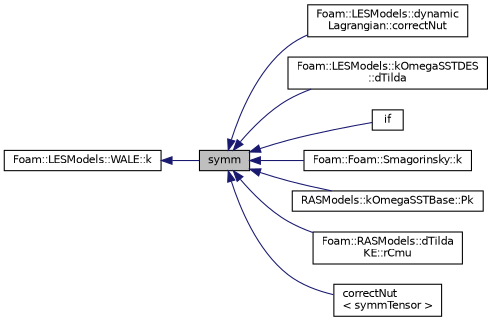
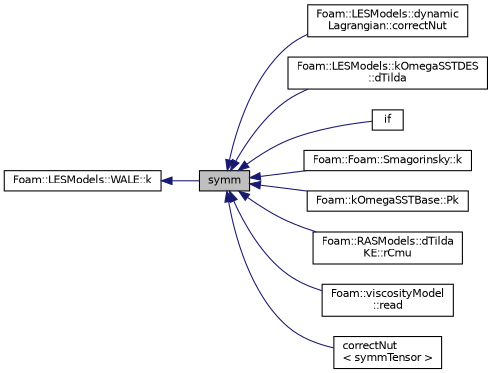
(388, 201) -> (388, 201)
none -> (388, 300)
